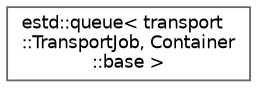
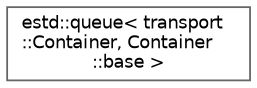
(129, 44) -> (129, 44)
